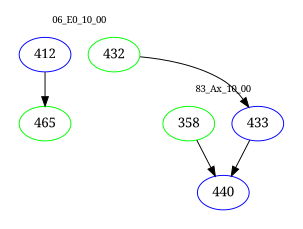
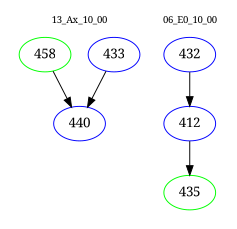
(114, 55) -> (190, 55)
(196, 68) -> (190, 84)
(223, 90) -> (80, 21)
(45, 124) -> (190, 193)
(189, 124) -> (45, 55)
